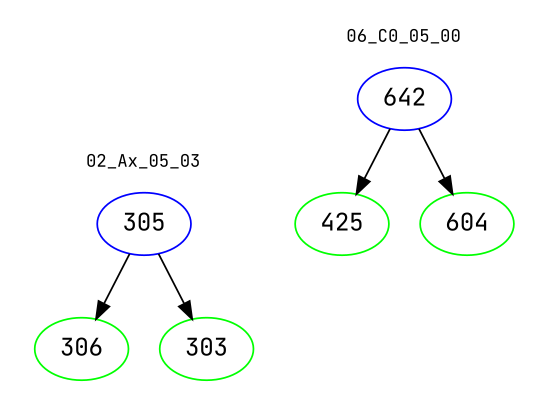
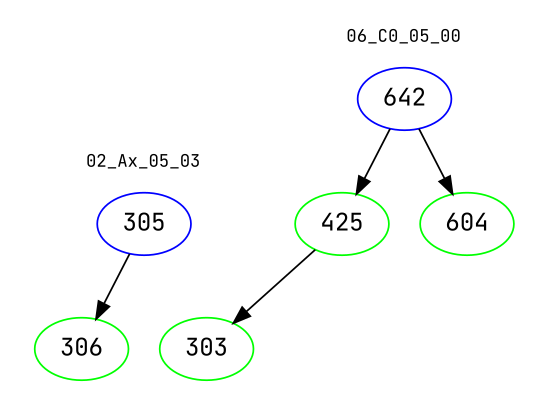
(171, 279) -> (281, 281)
